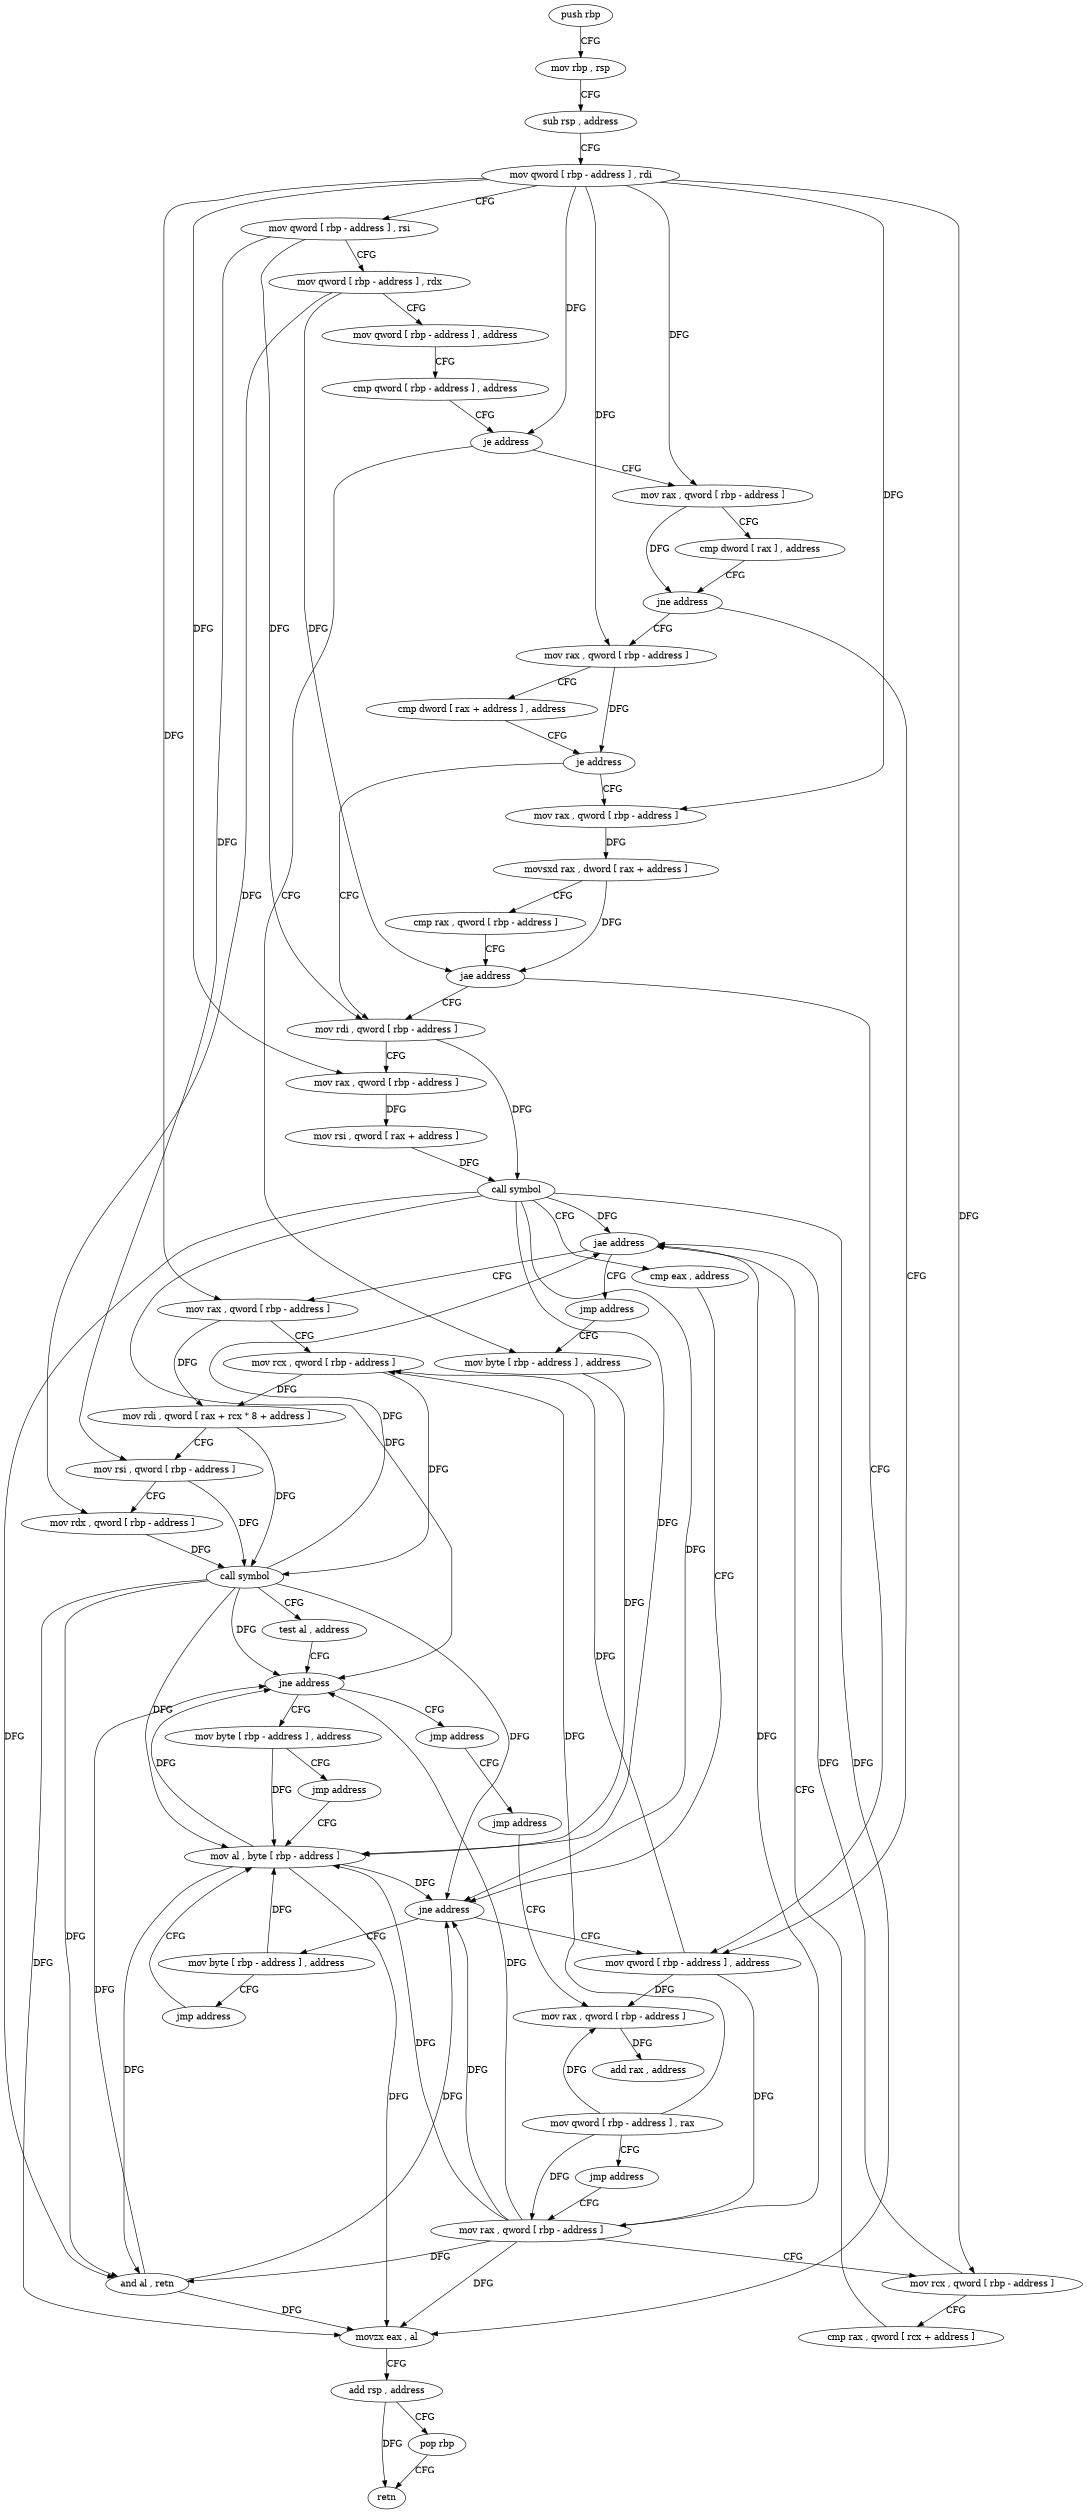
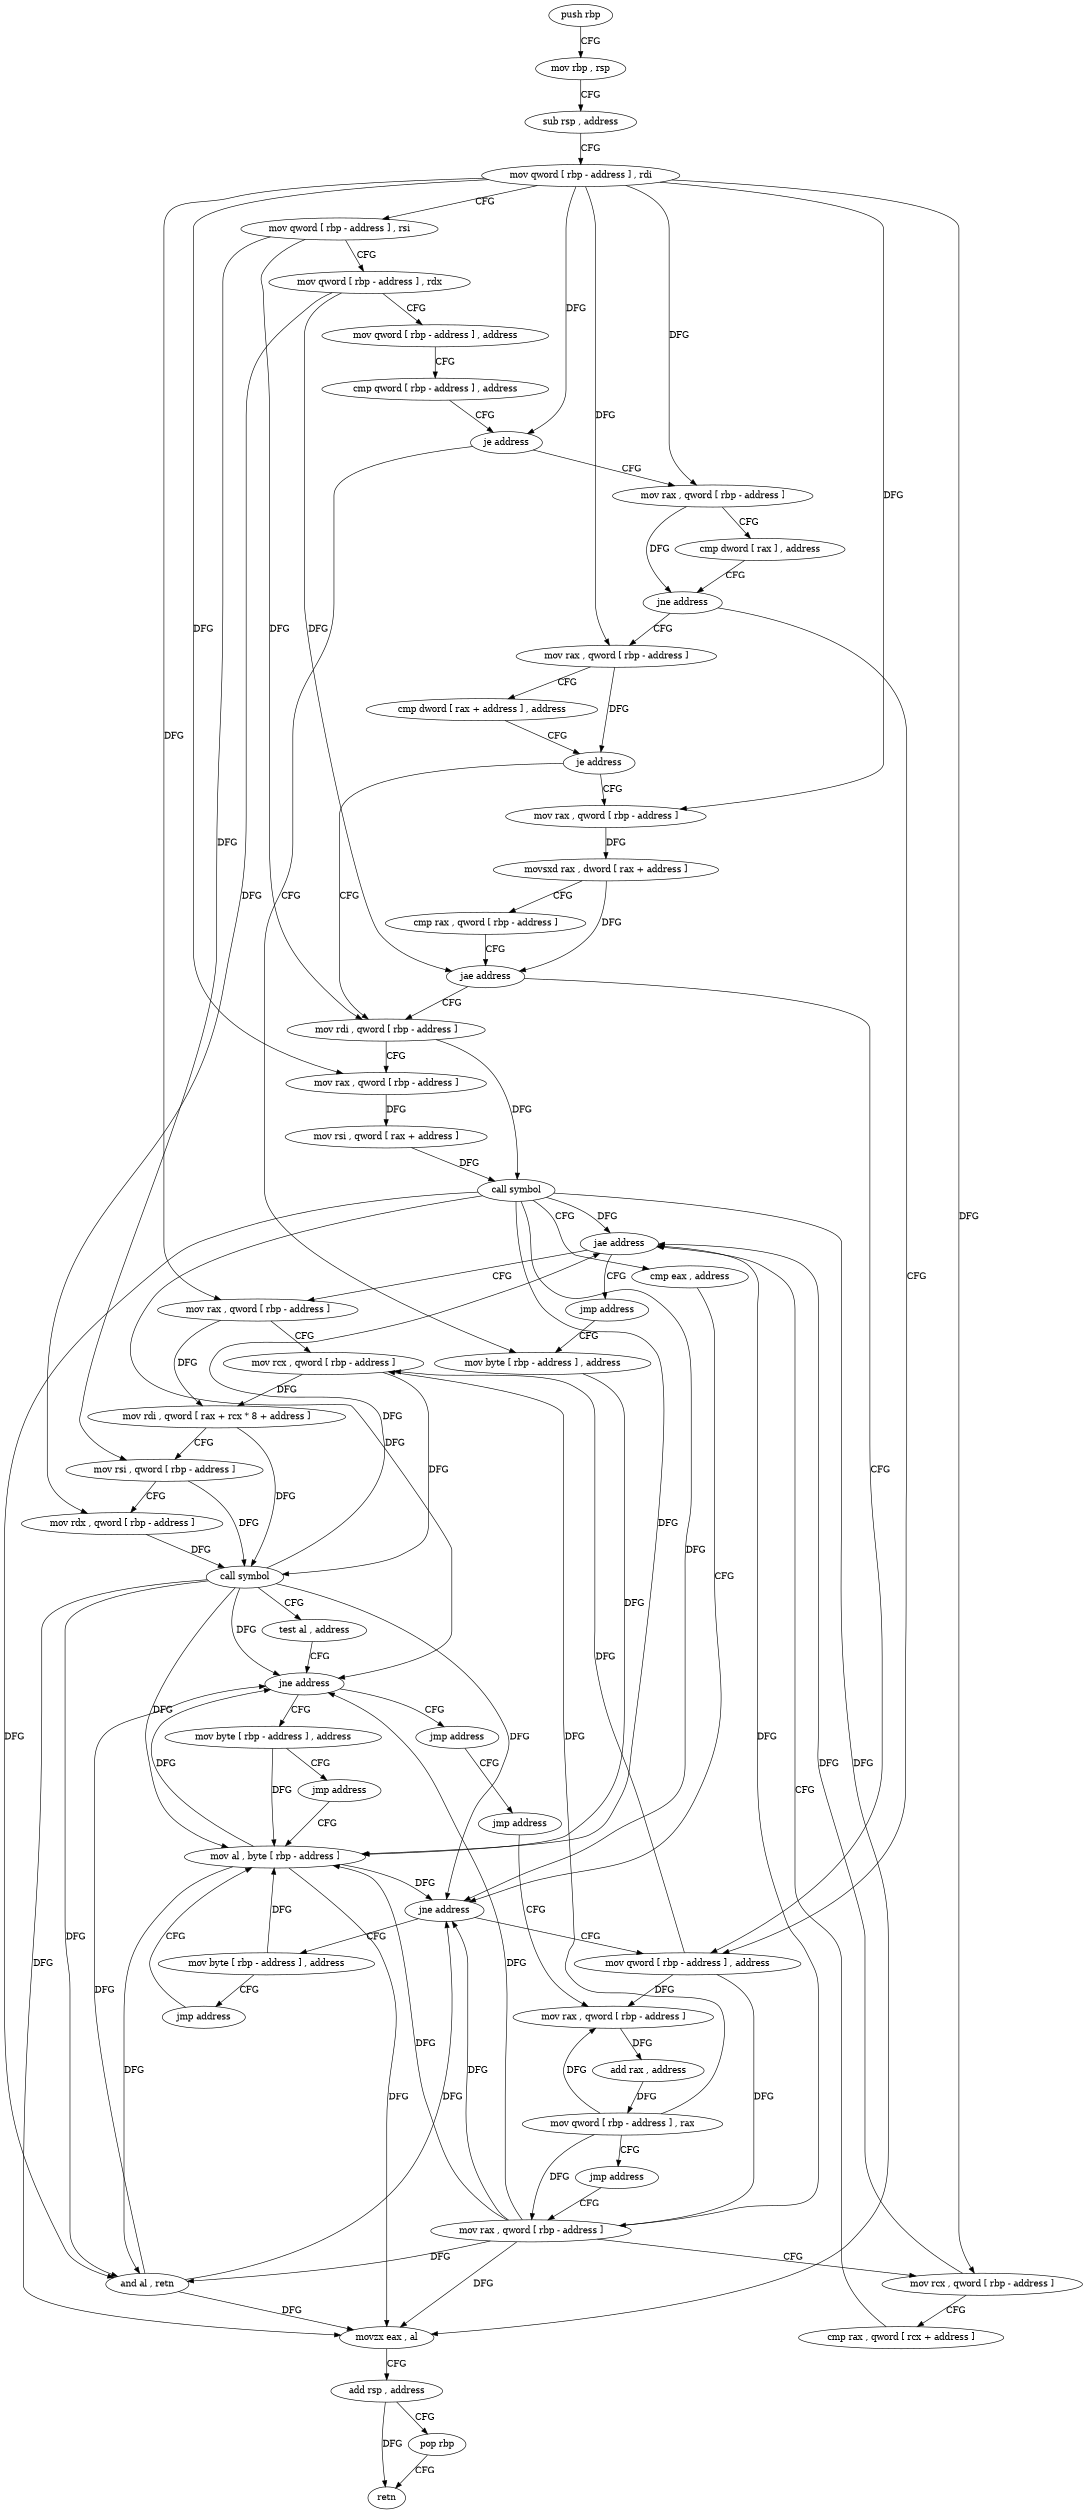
none -> (637, 2095)
